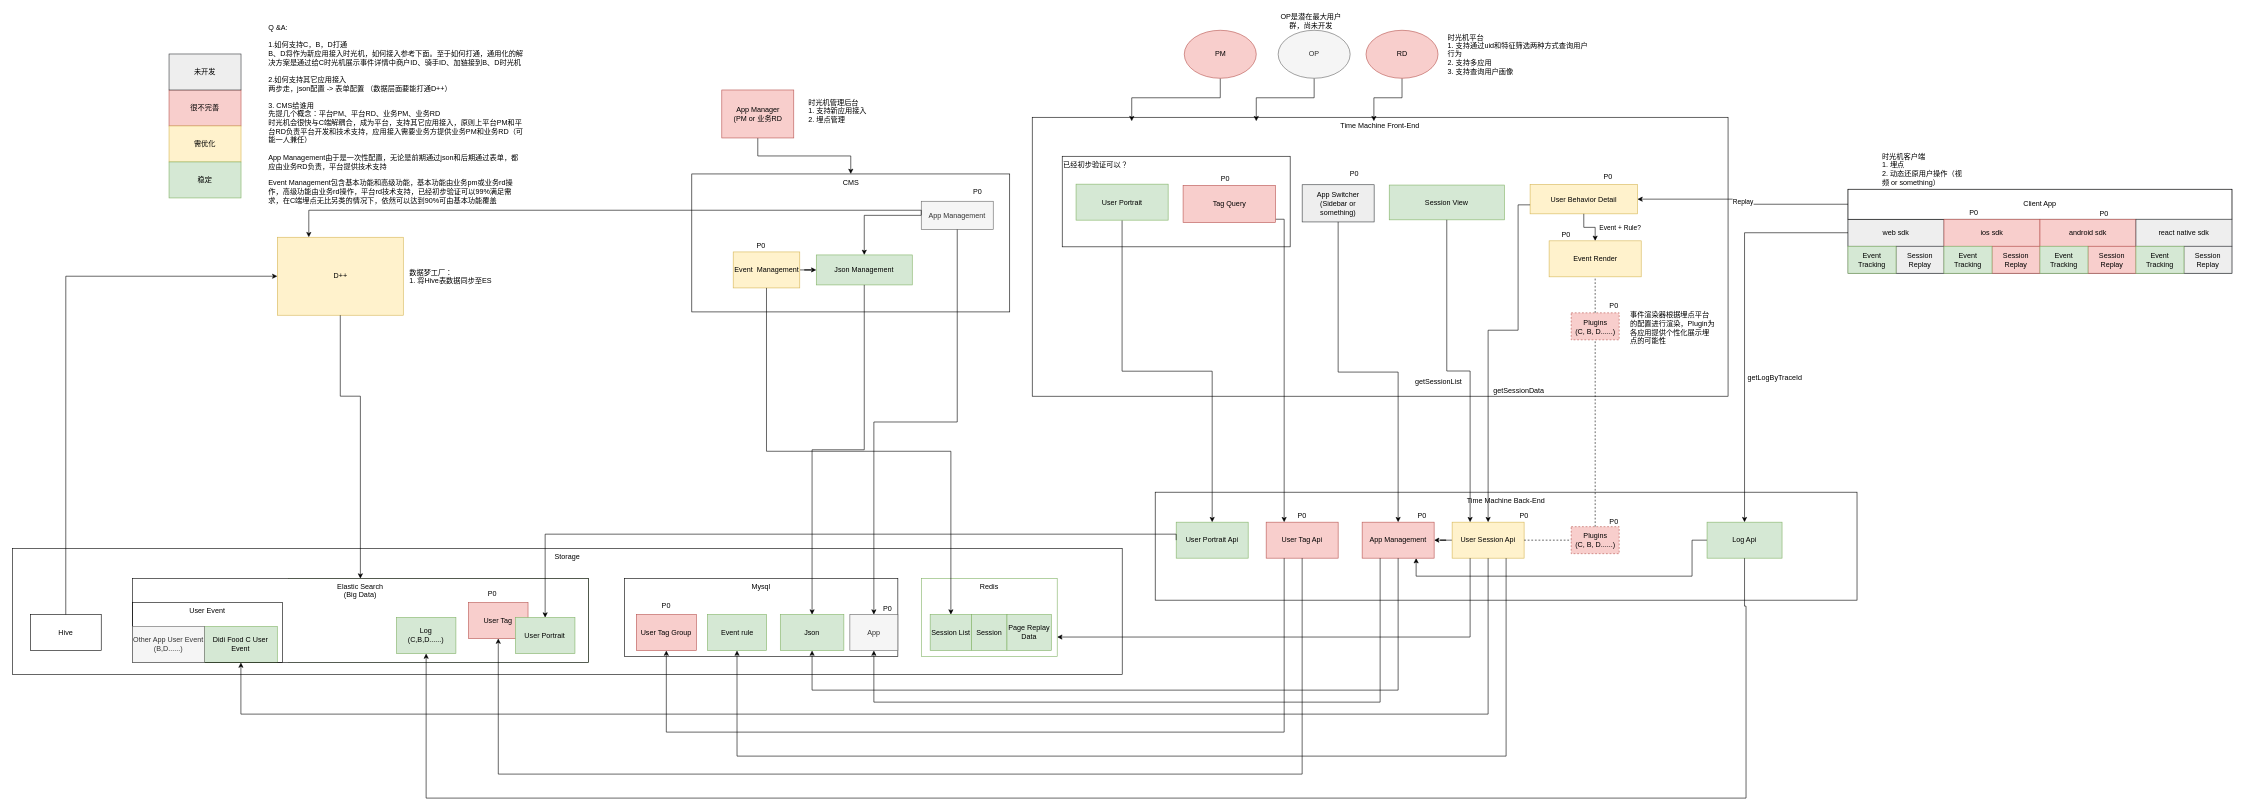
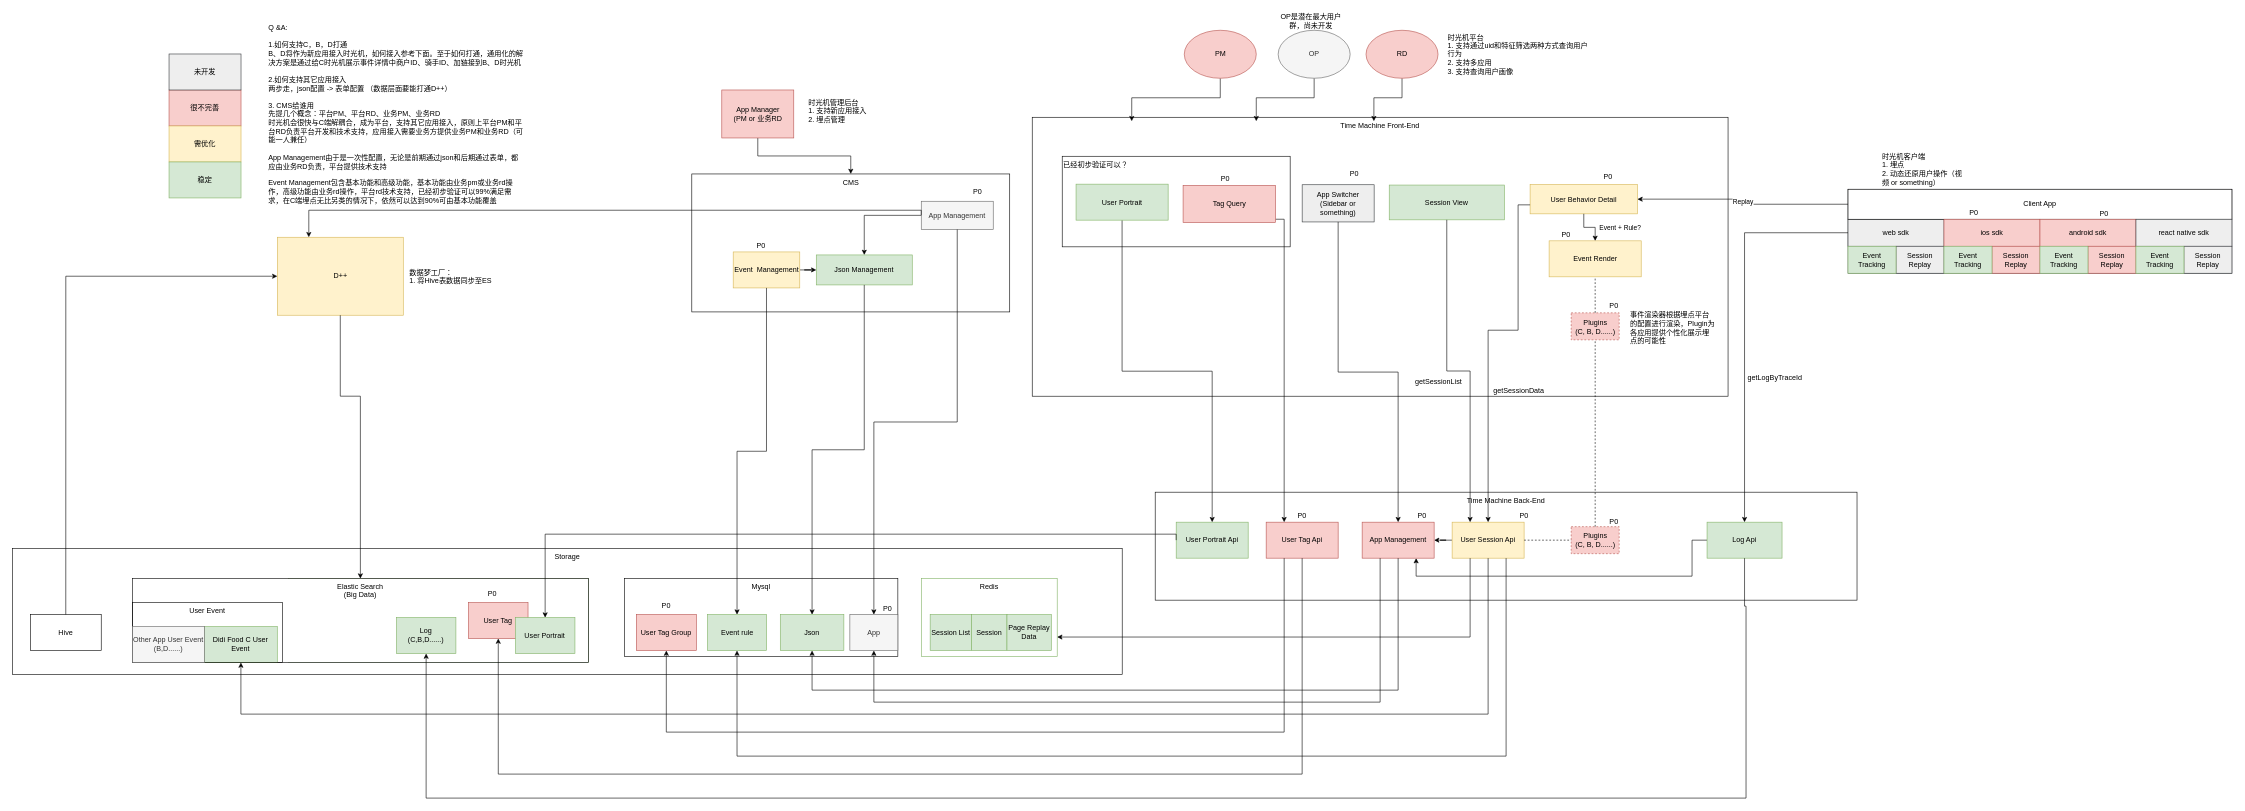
(950, 451) -> (737, 451)
